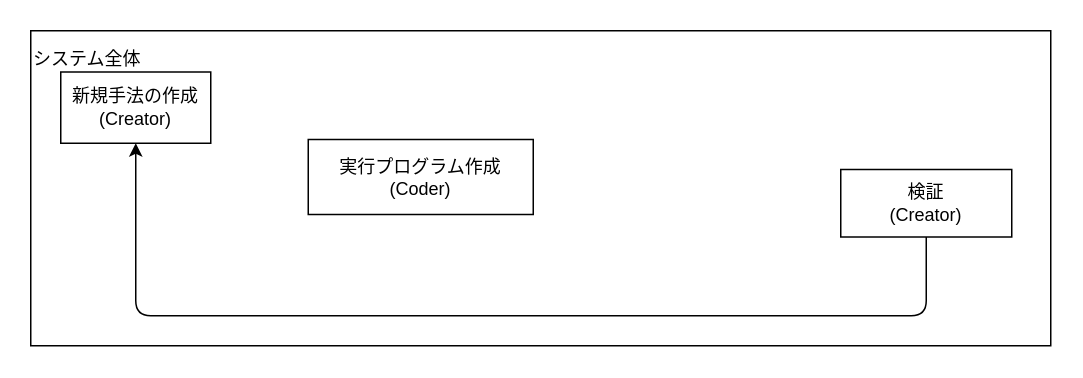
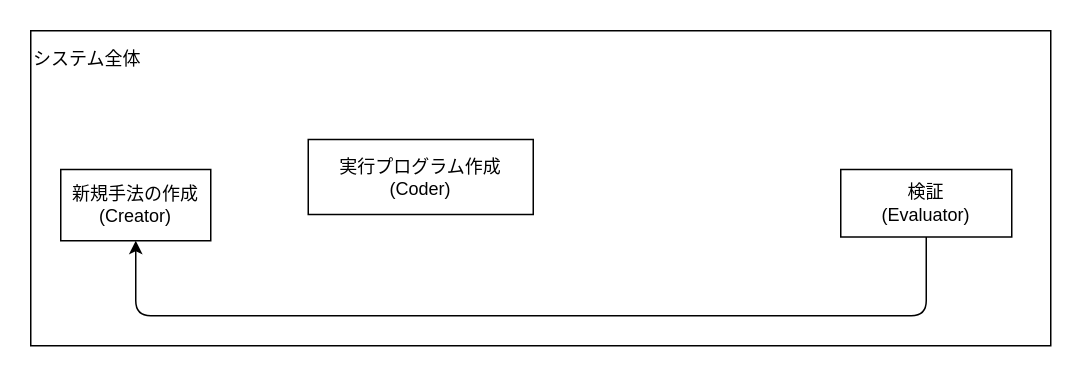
(136, 108) -> (136, 205)
(926, 203) -> (926, 203)
